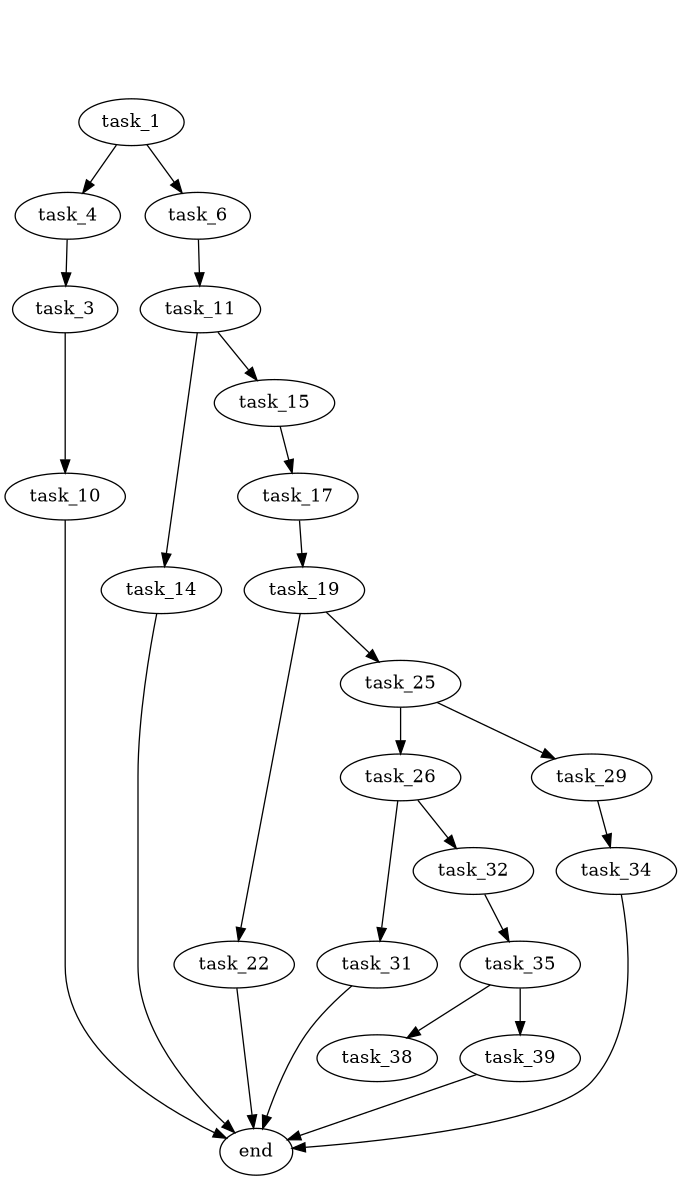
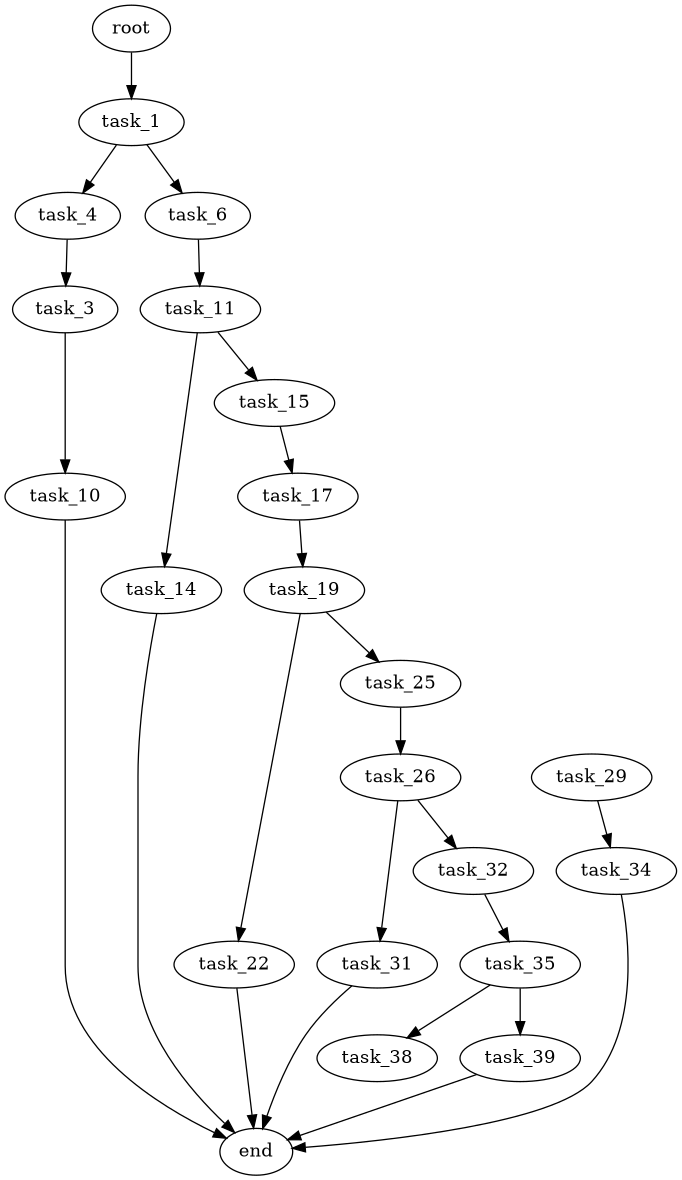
none -> (131, 29)
(490, 728) -> none
